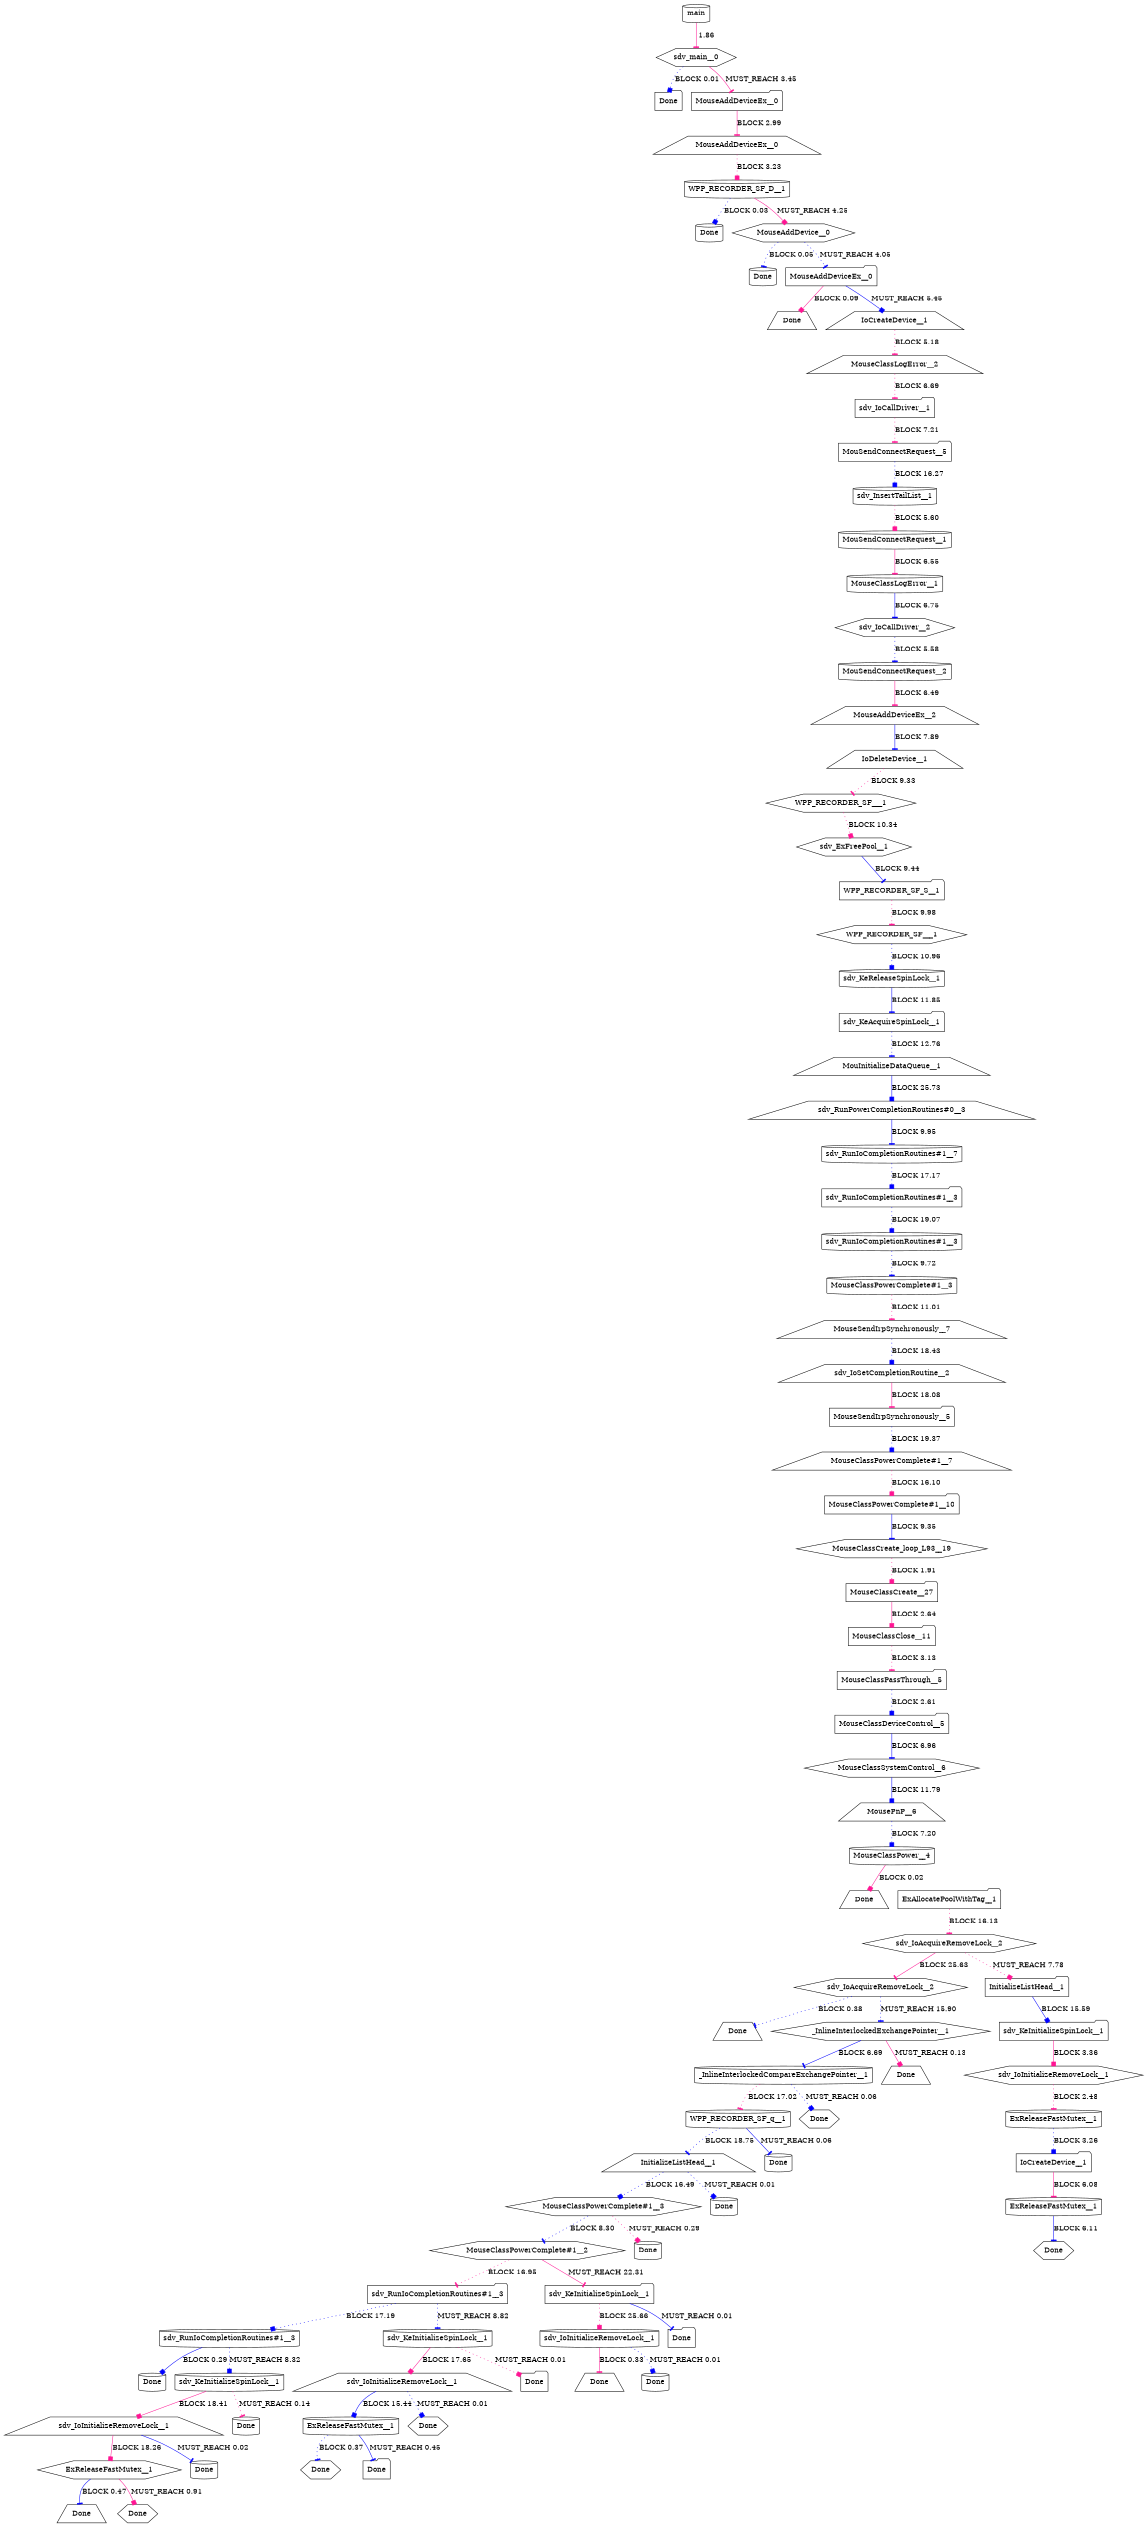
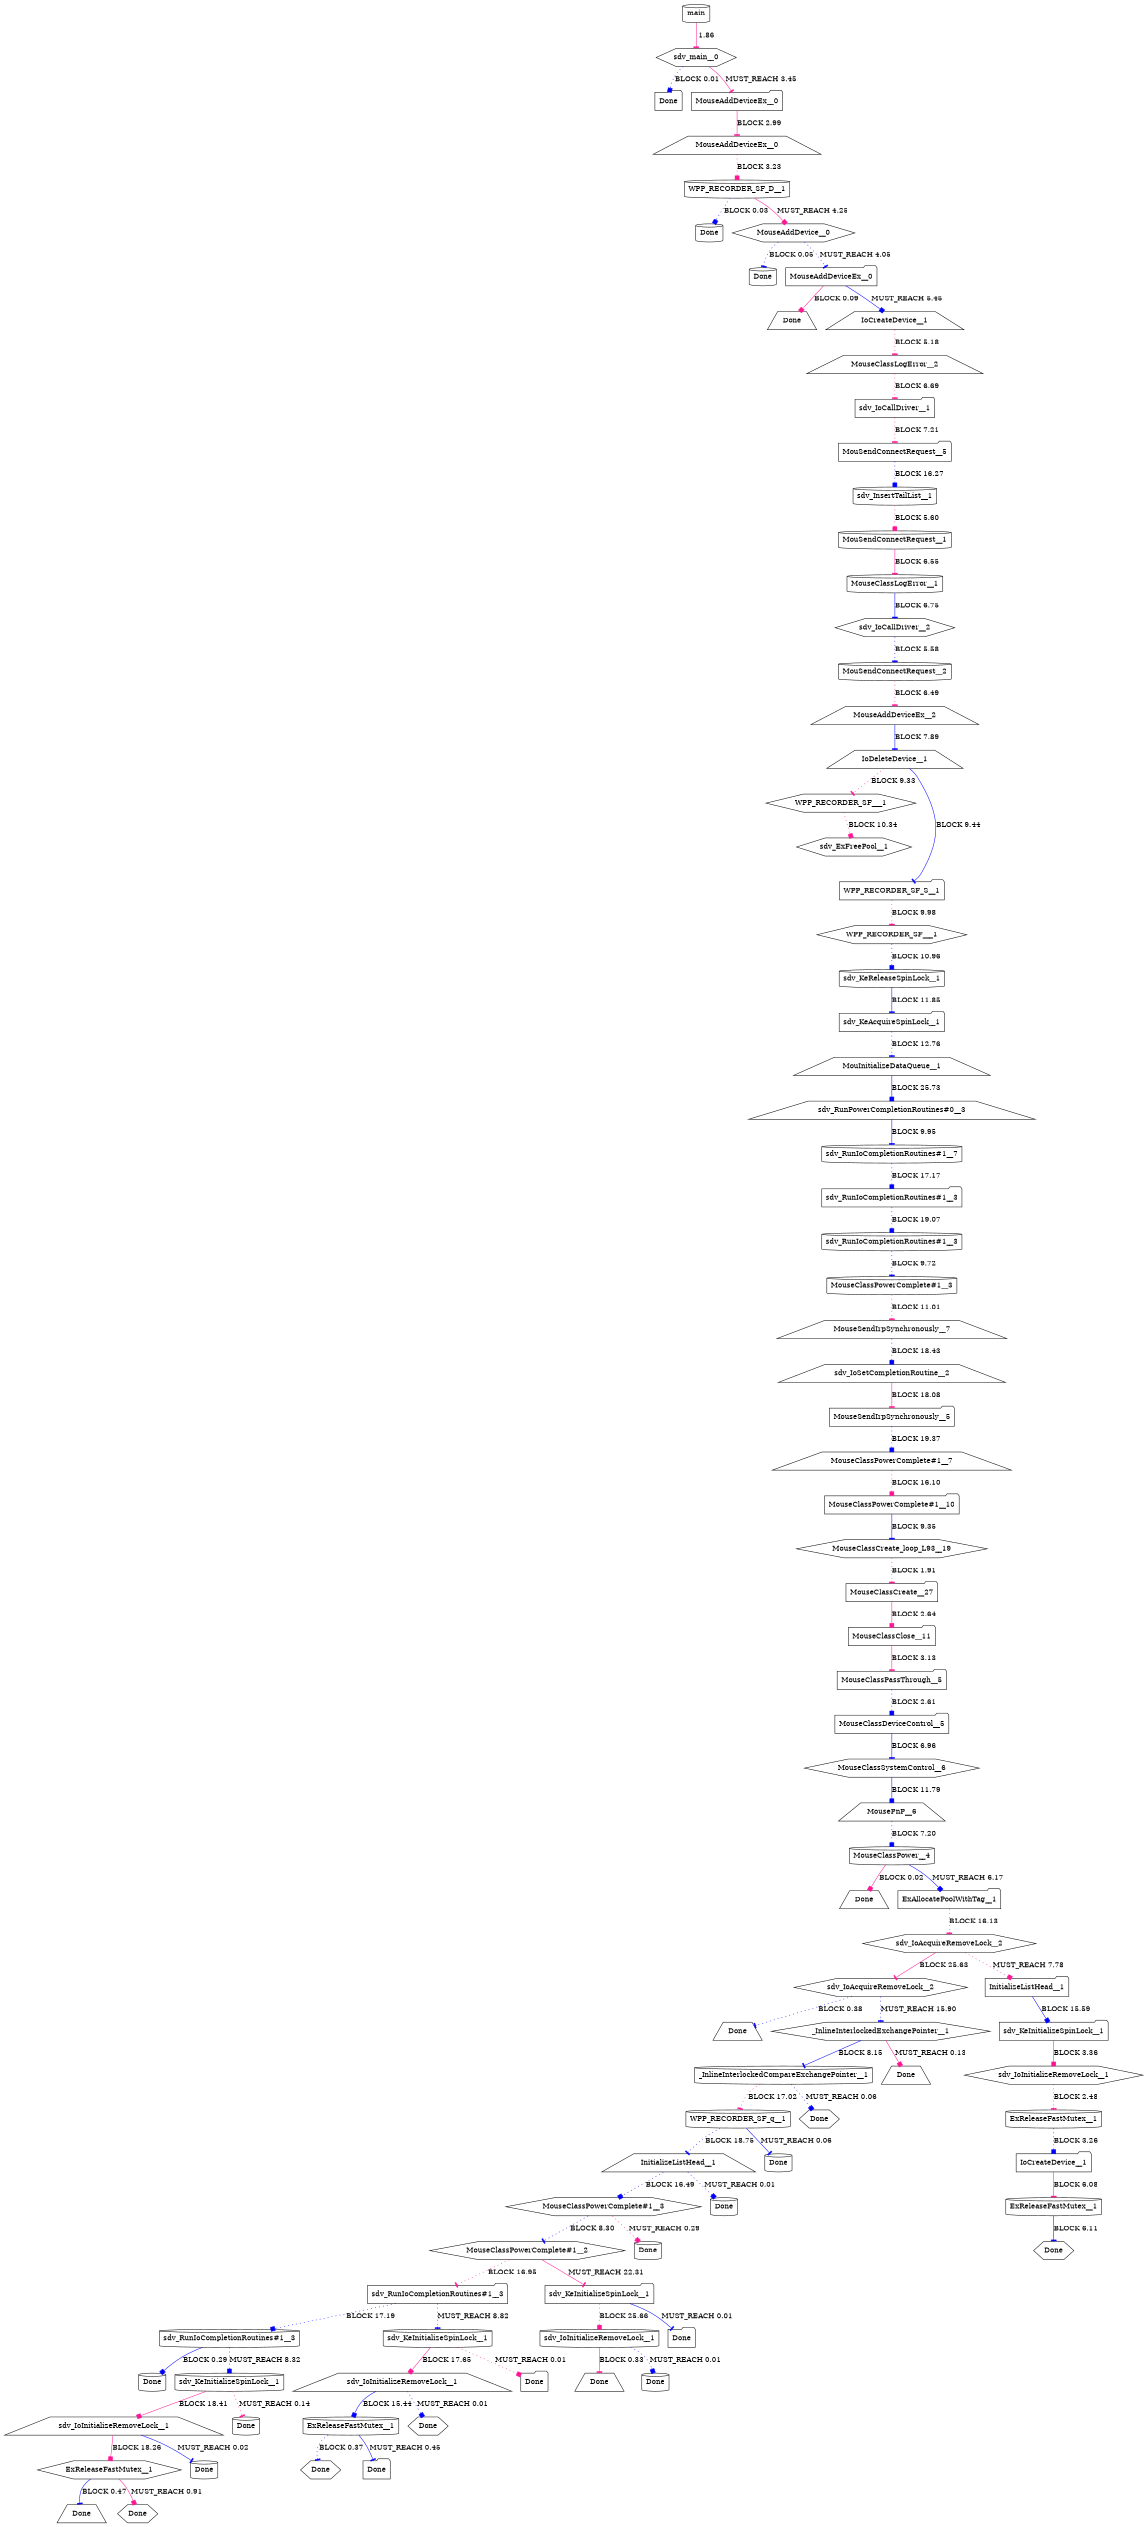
(895, 692) -> (895, 692)
(872, 868) -> (936, 824)
(892, 1569) -> (892, 1569)
(892, 1657) -> (892, 1657)
none -> (925, 1875)
(861, 2053) -> (861, 2053)
